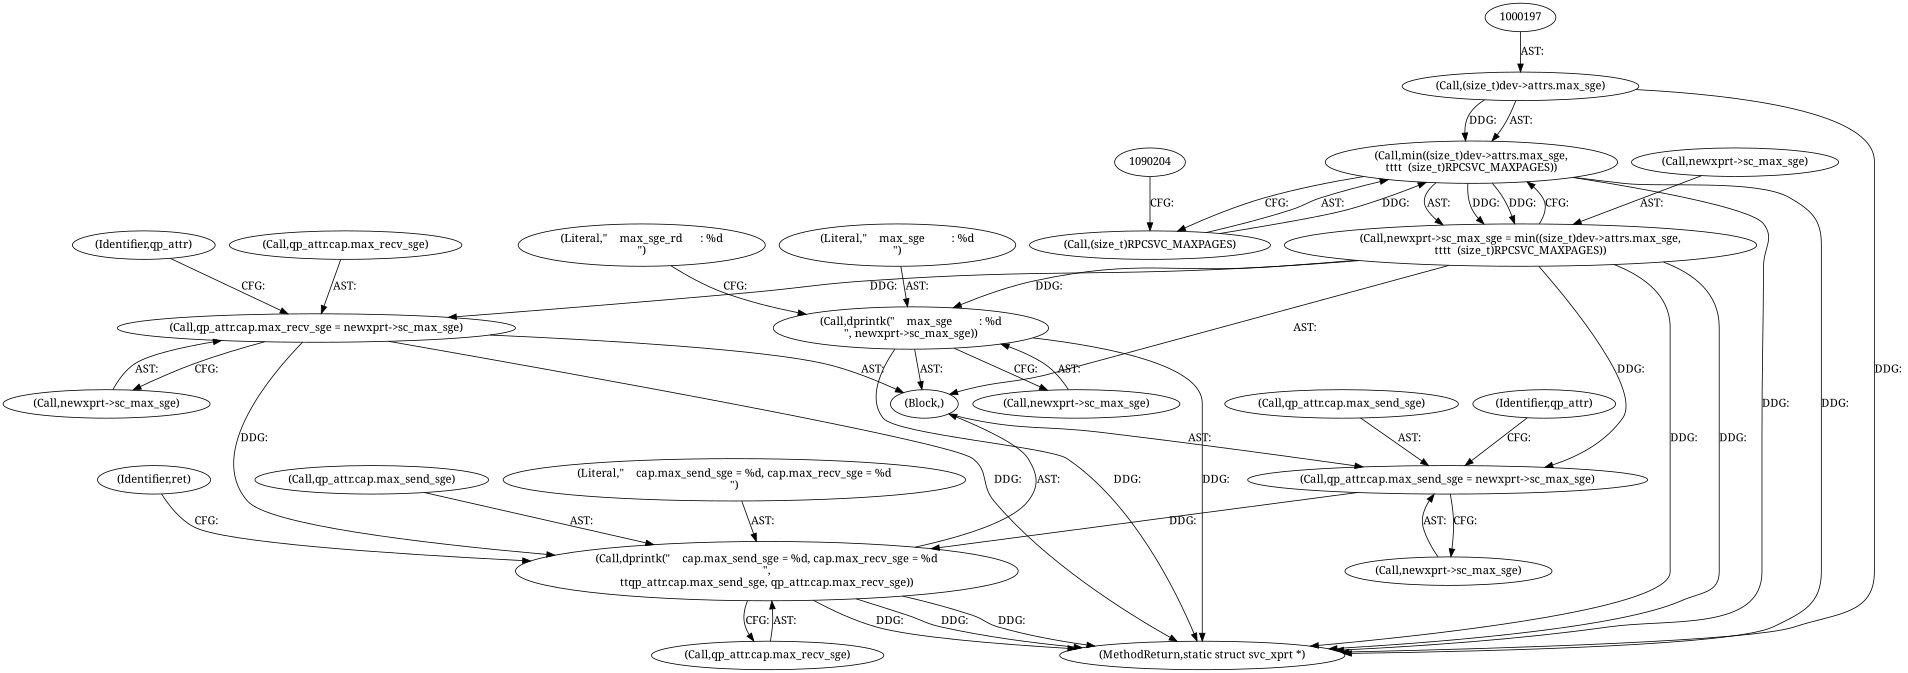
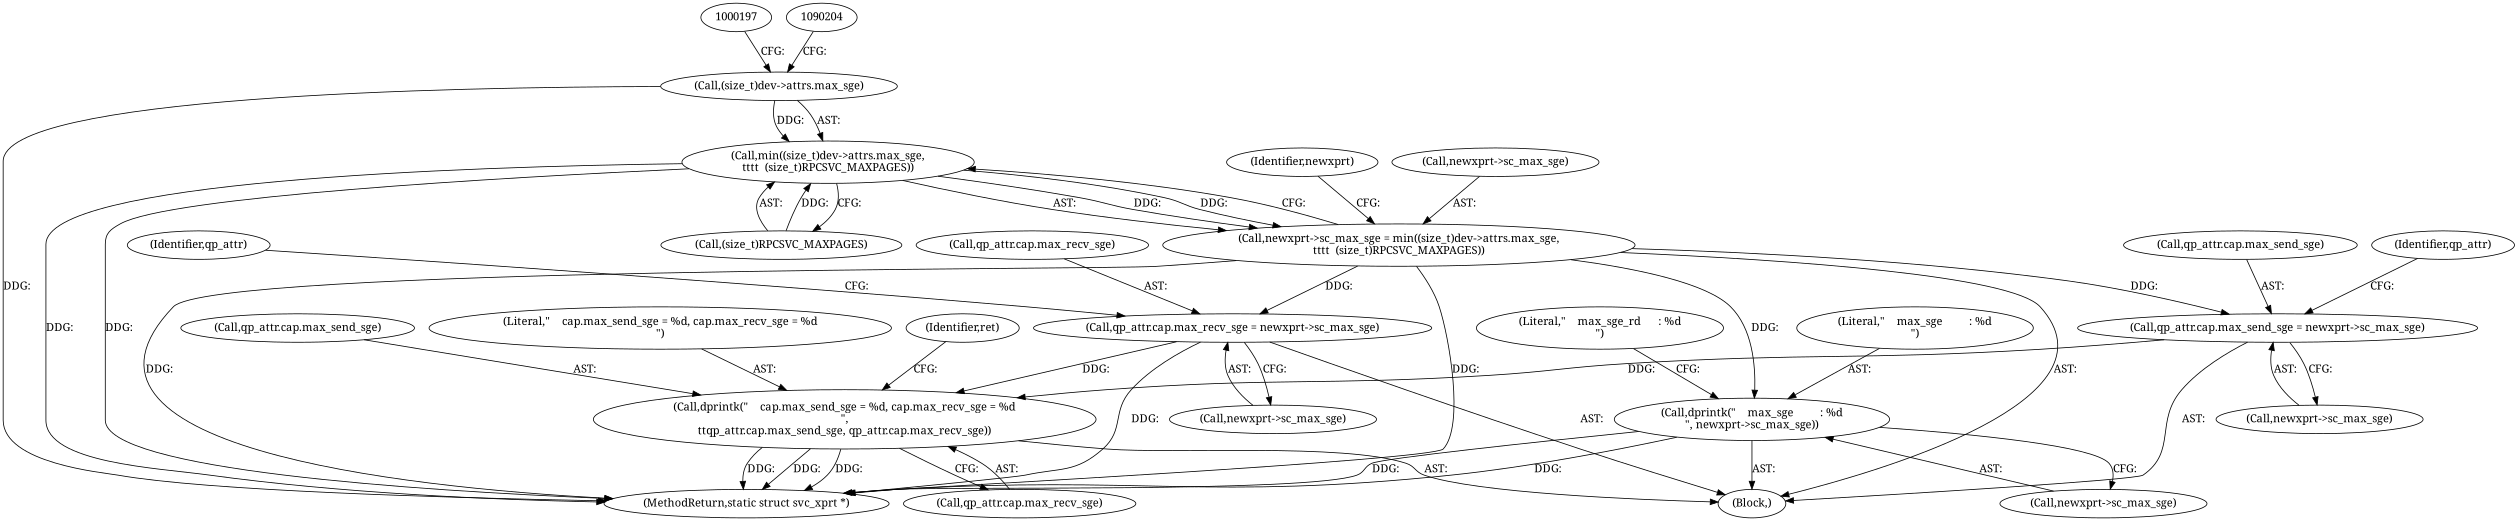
(1534, 52) -> (774, 52)
none -> (1302, 162)
(1150, 200) -> (803, 48)
(1152, 439) -> (2057, 484)
